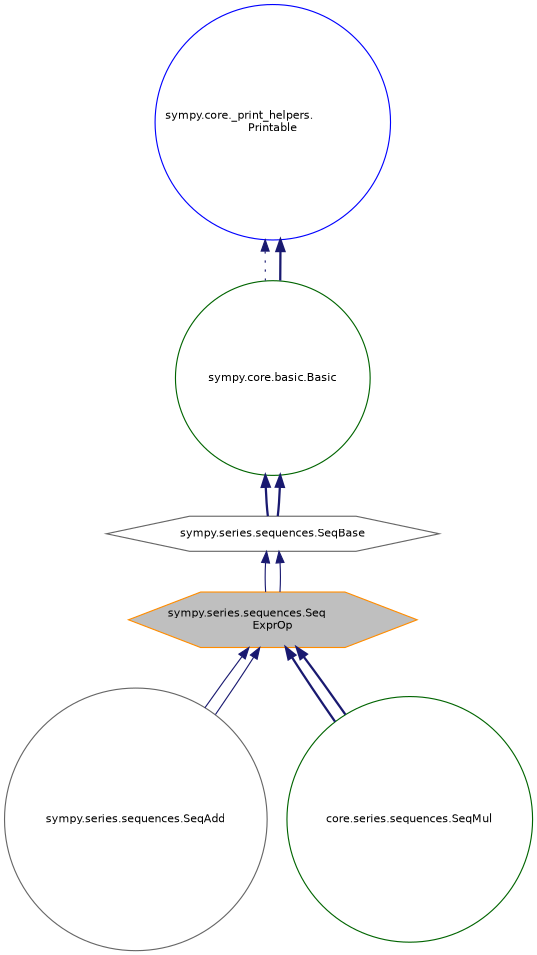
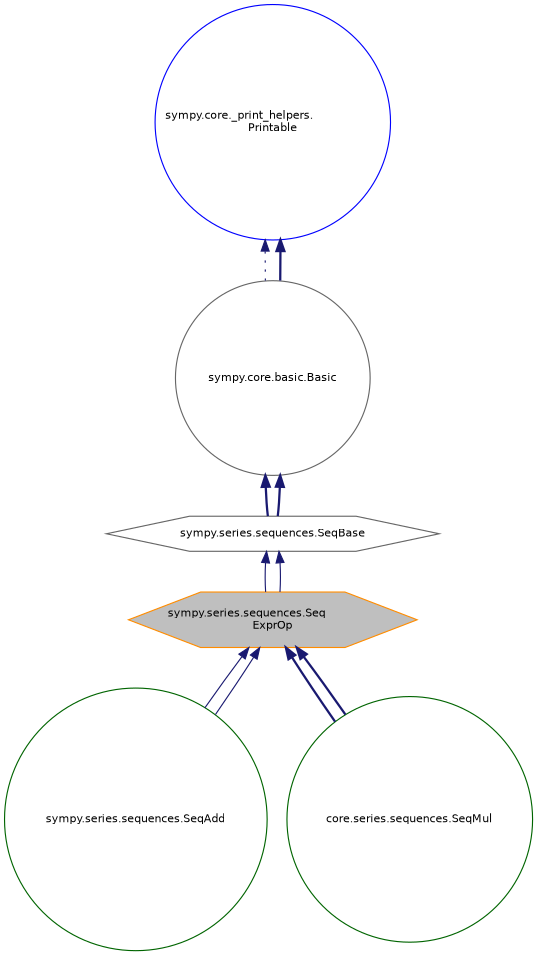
(273, 378) -> (273, 378)
(136, 819) -> (136, 819)
